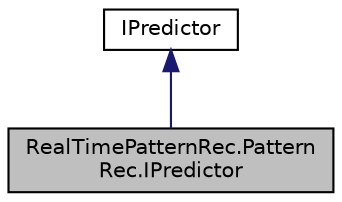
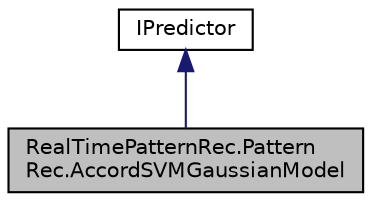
(171, 160) -> (186, 160)
